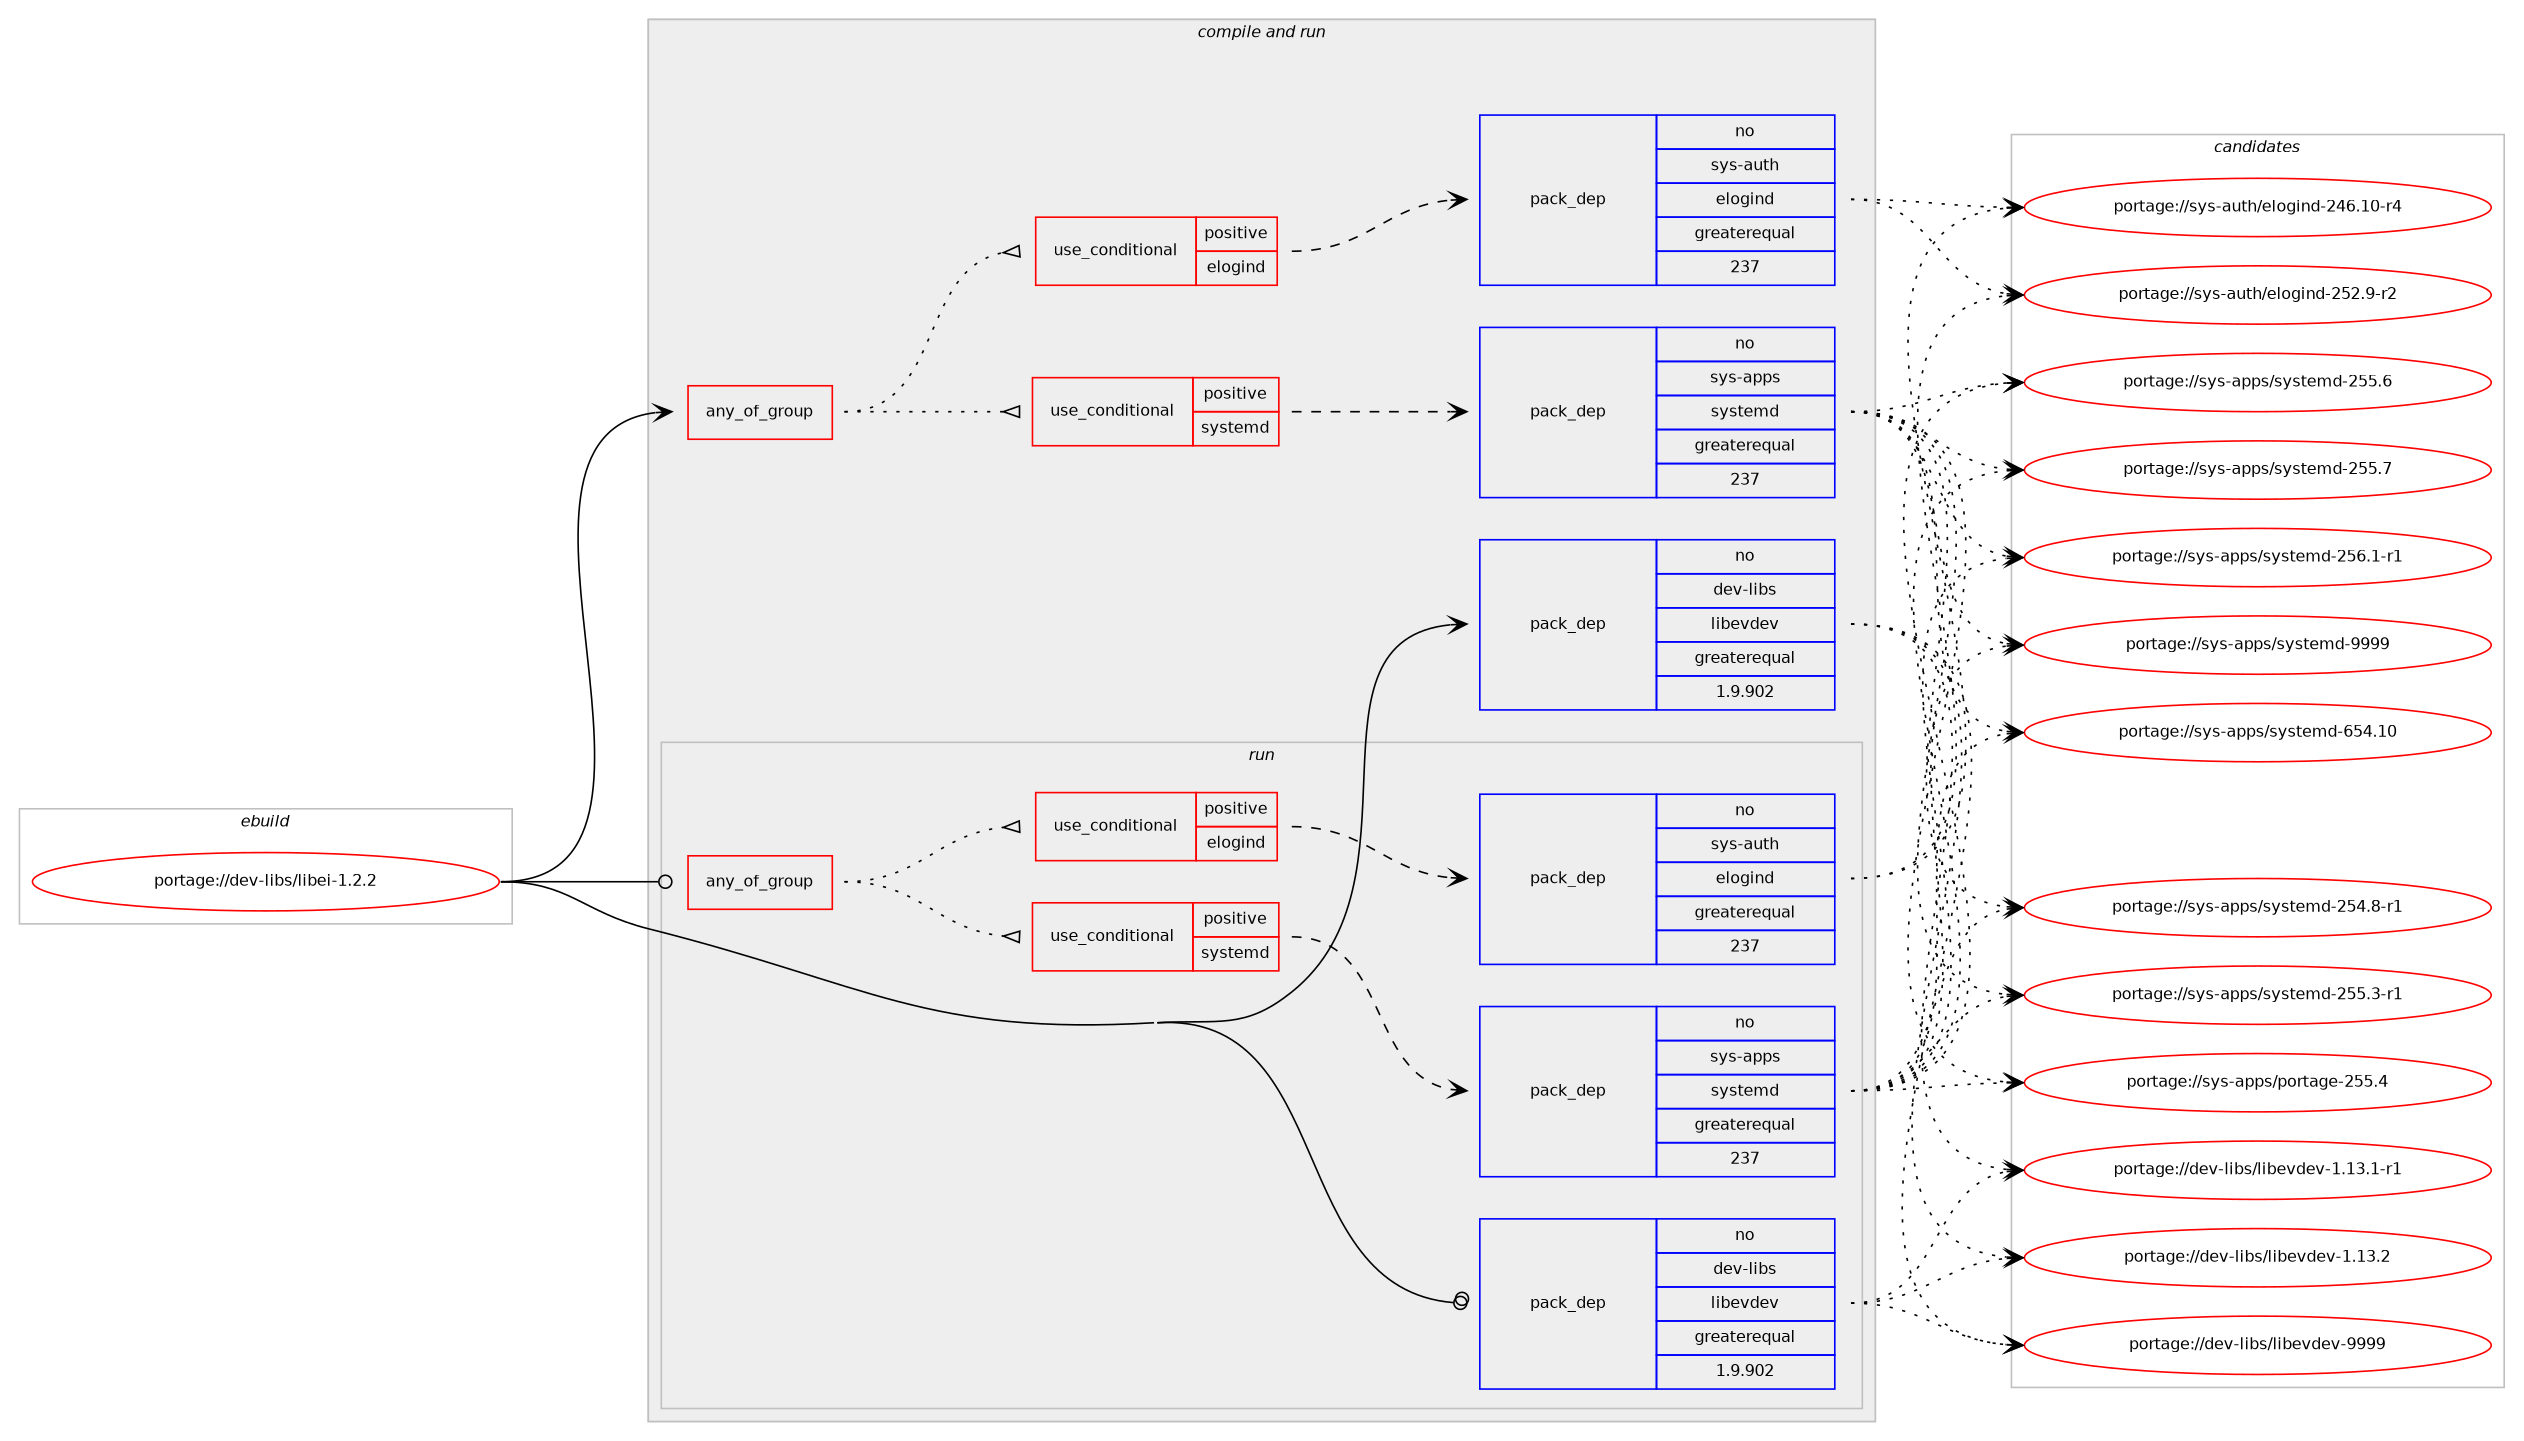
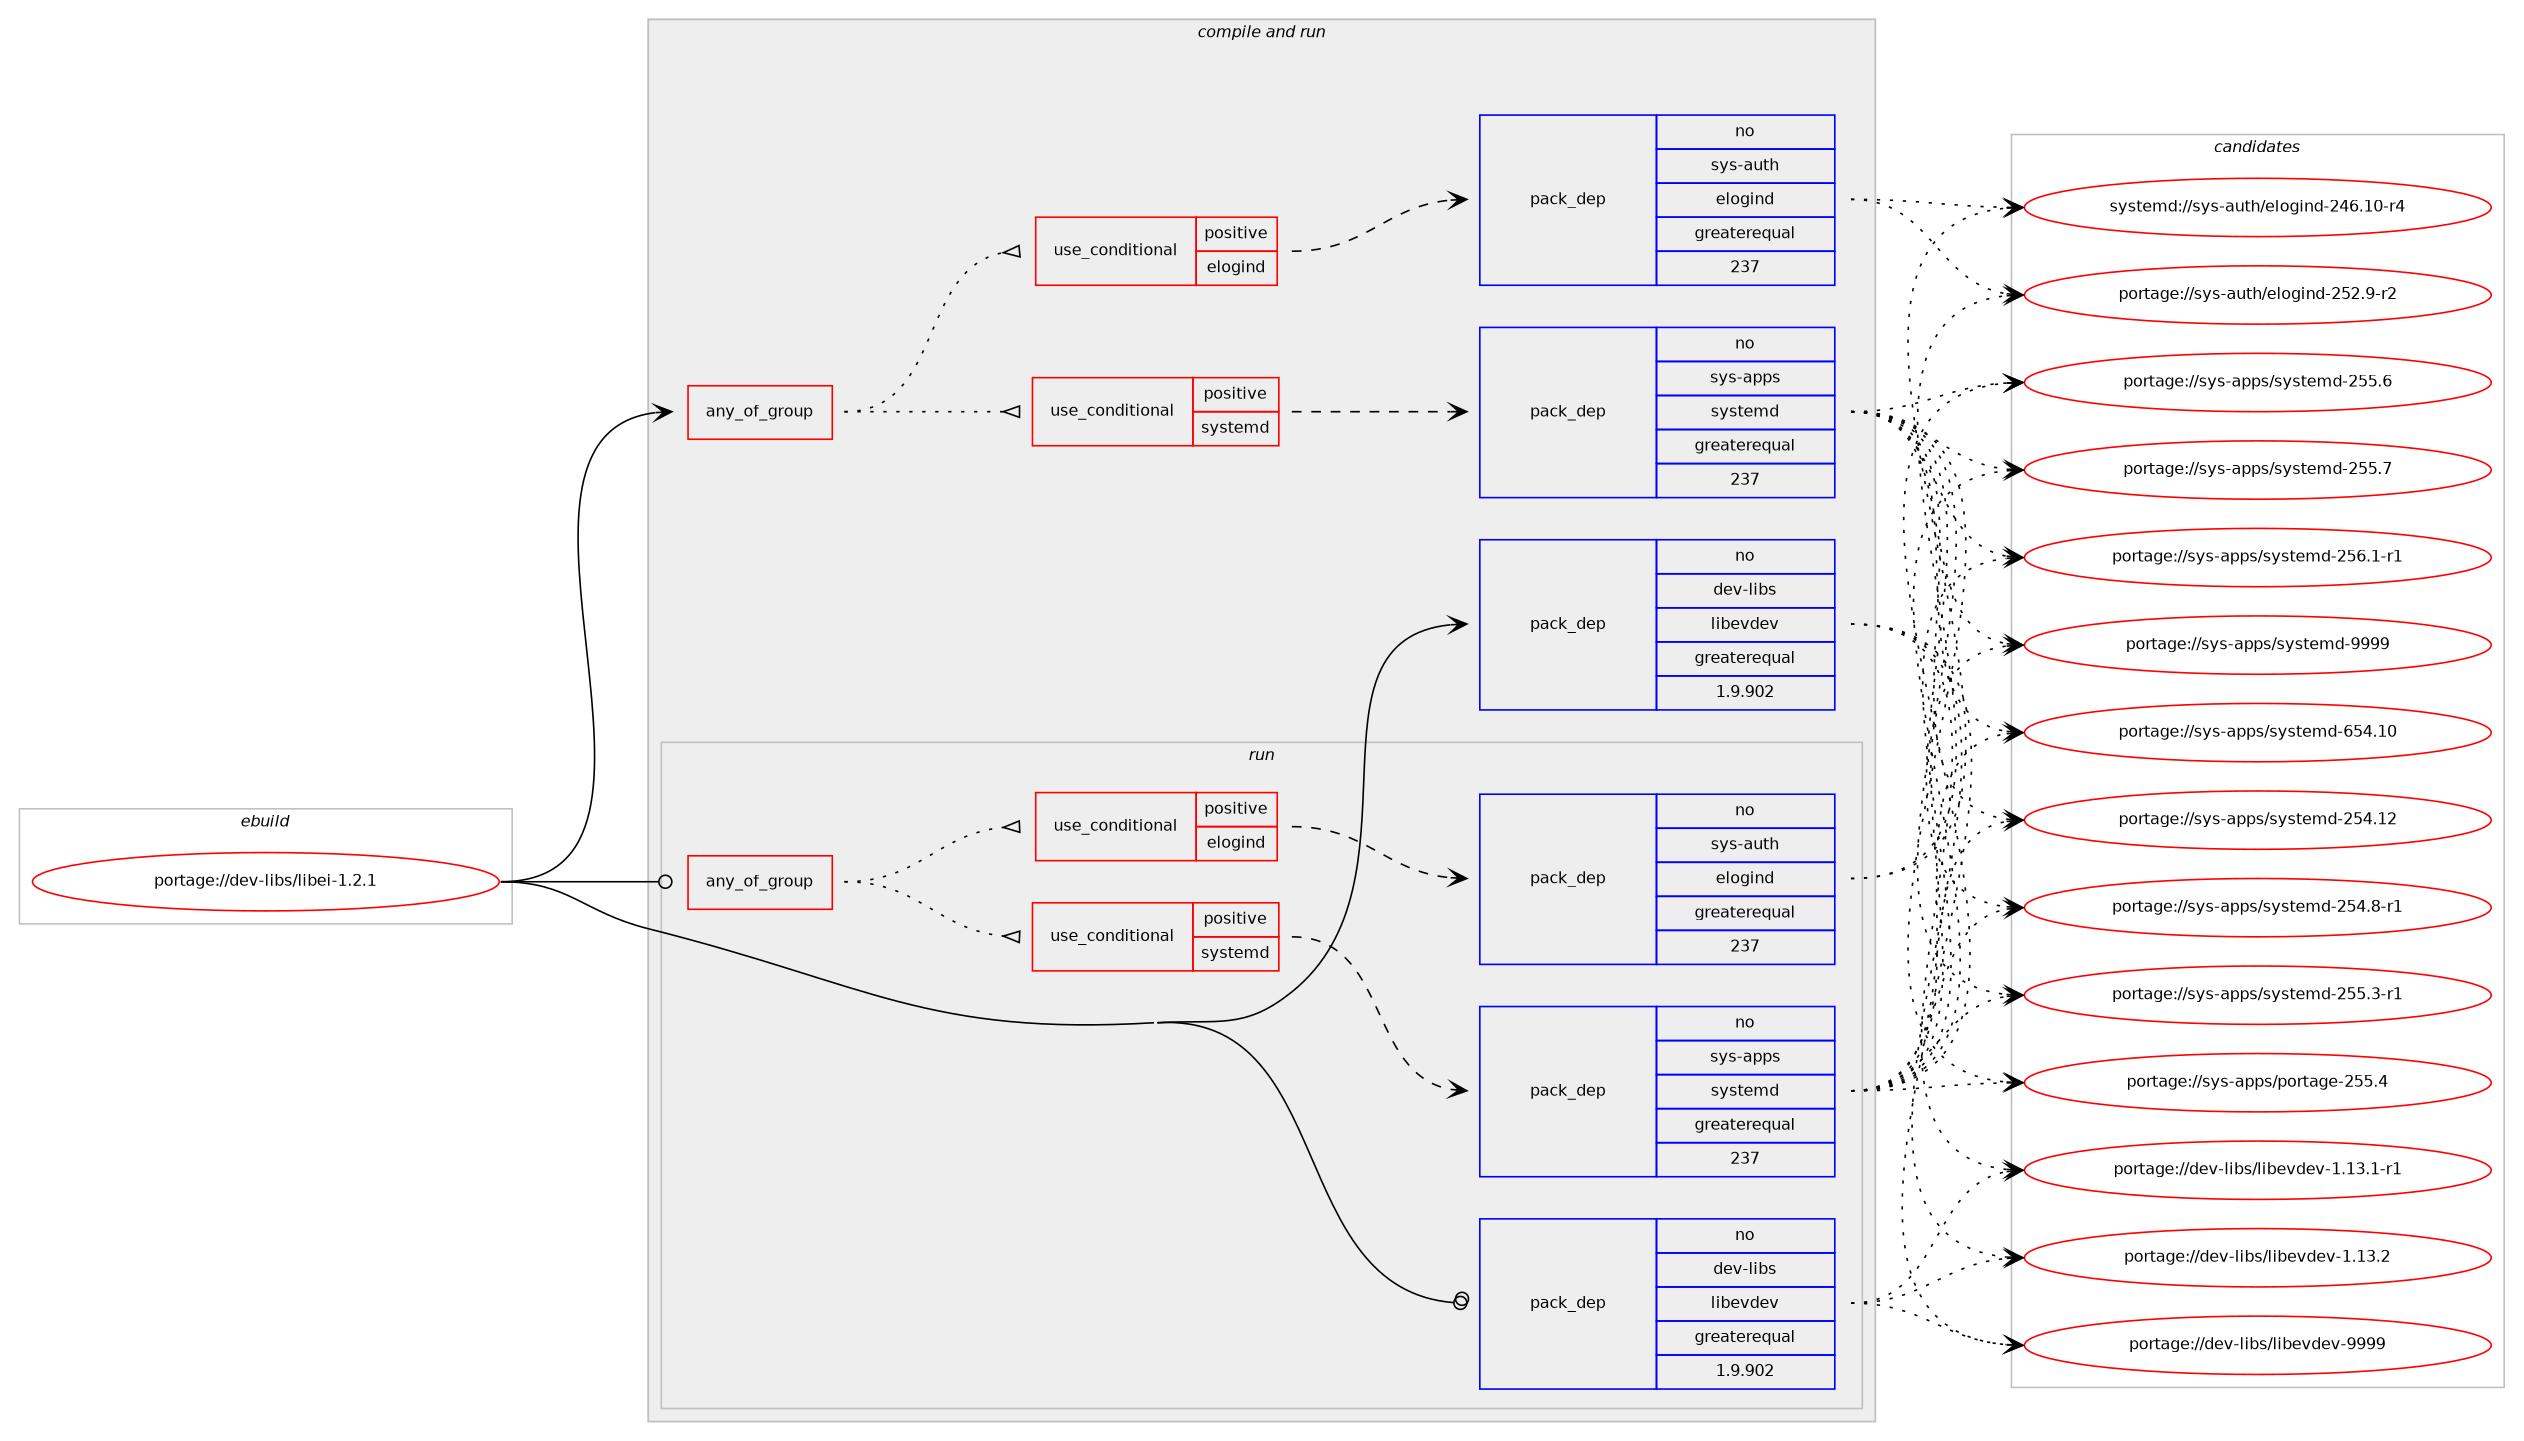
(2258, 207) -> (2258, 207)
none -> (2258, 820)
(266, 882) -> (266, 882)
